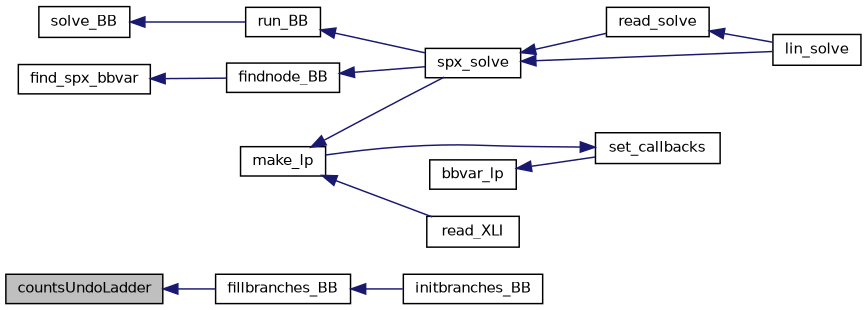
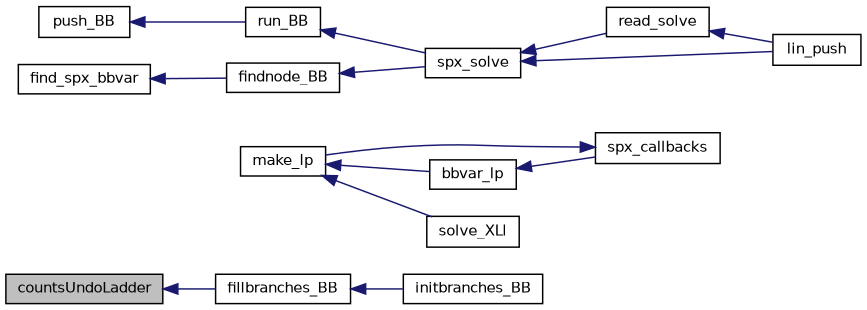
(84, 22) -> (84, 22)
(817, 50) -> (817, 50)
(384, 108) -> (385, 168)
(658, 148) -> (658, 148)
(473, 232) -> (473, 232)
